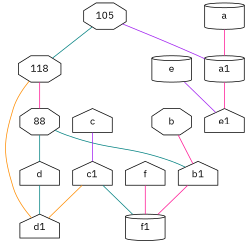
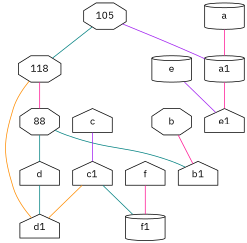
(173, 200) -> none
